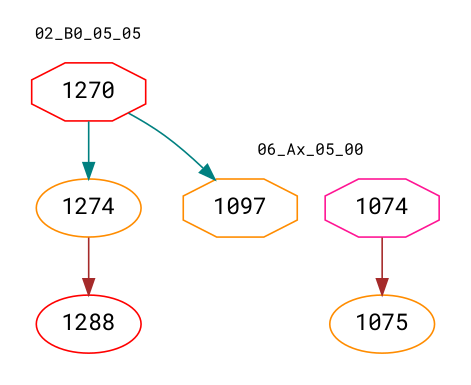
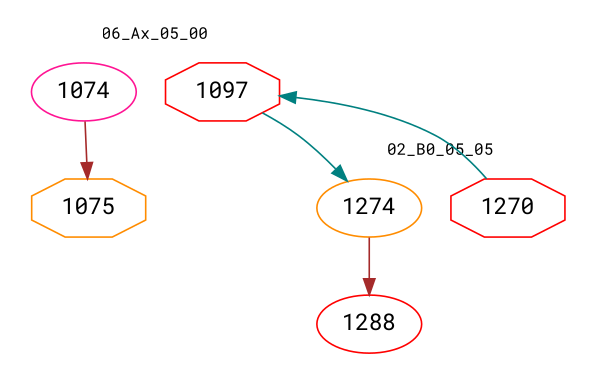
(89, 142) -> (316, 150)
(240, 208) -> (223, 92)
(382, 208) -> (84, 92)
(382, 324) -> (89, 208)
